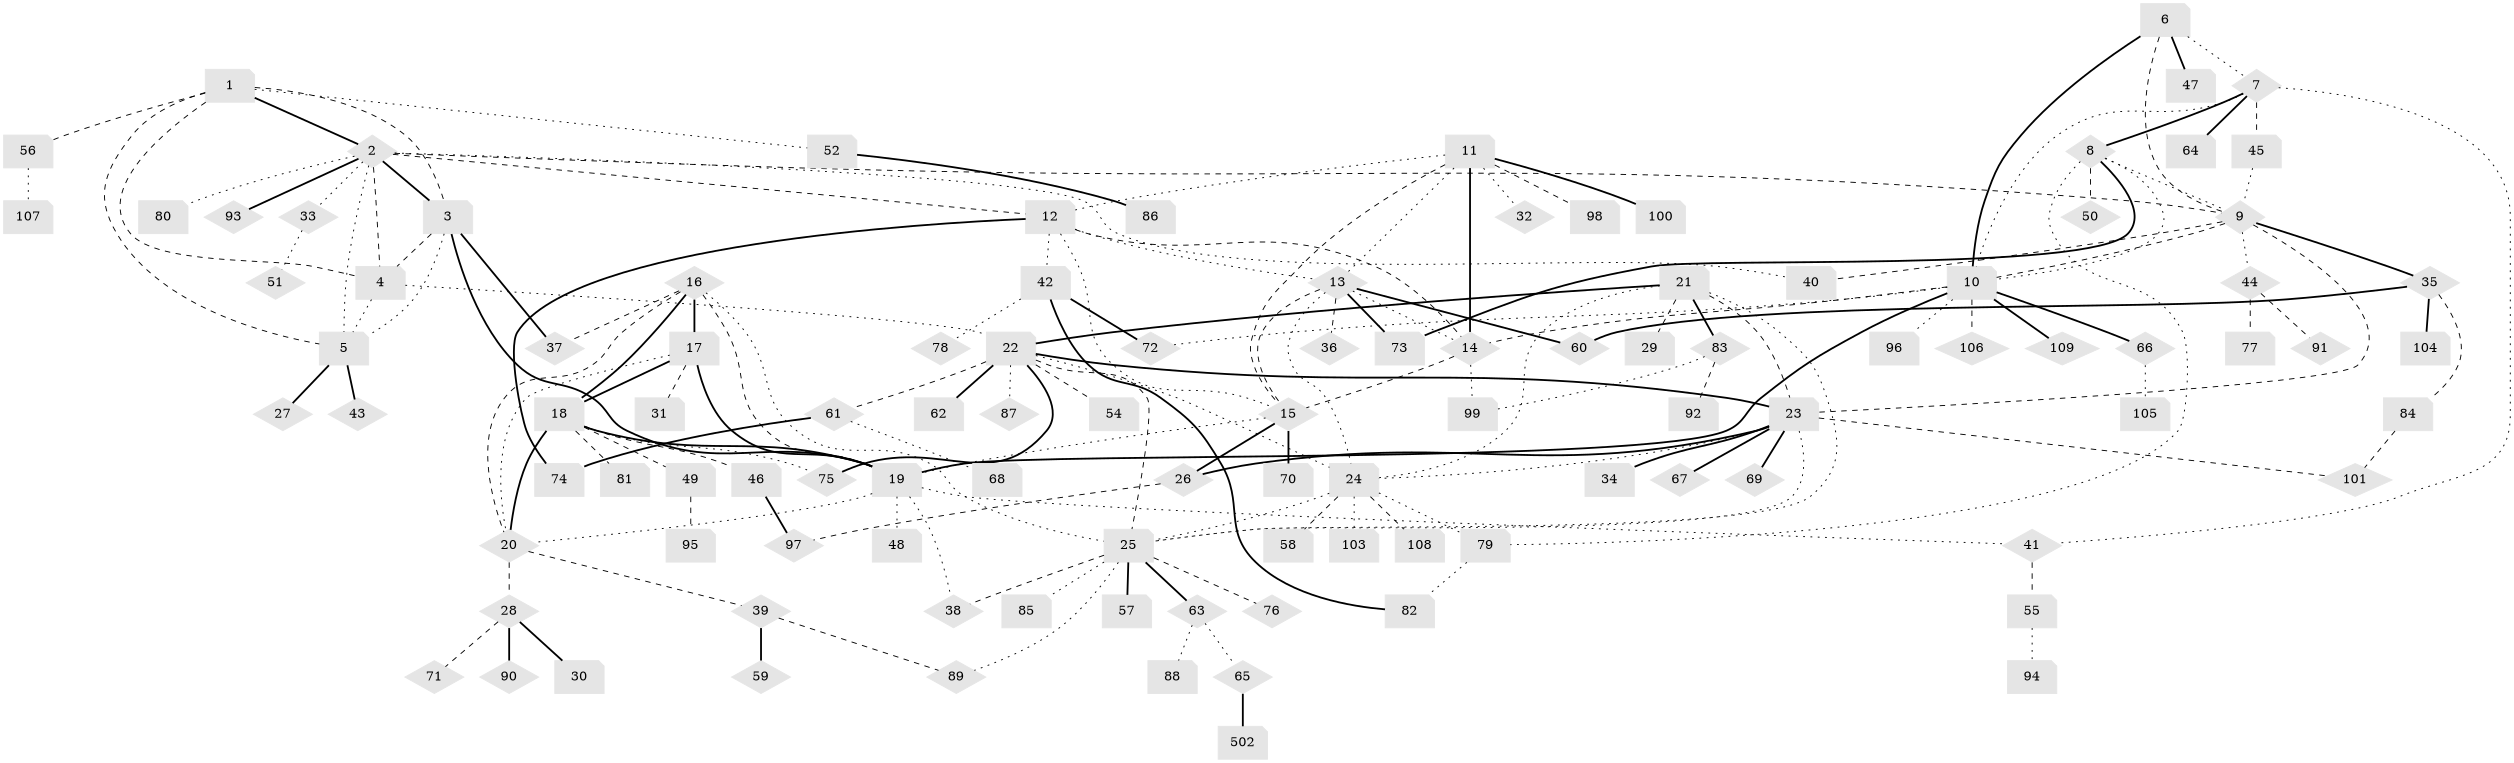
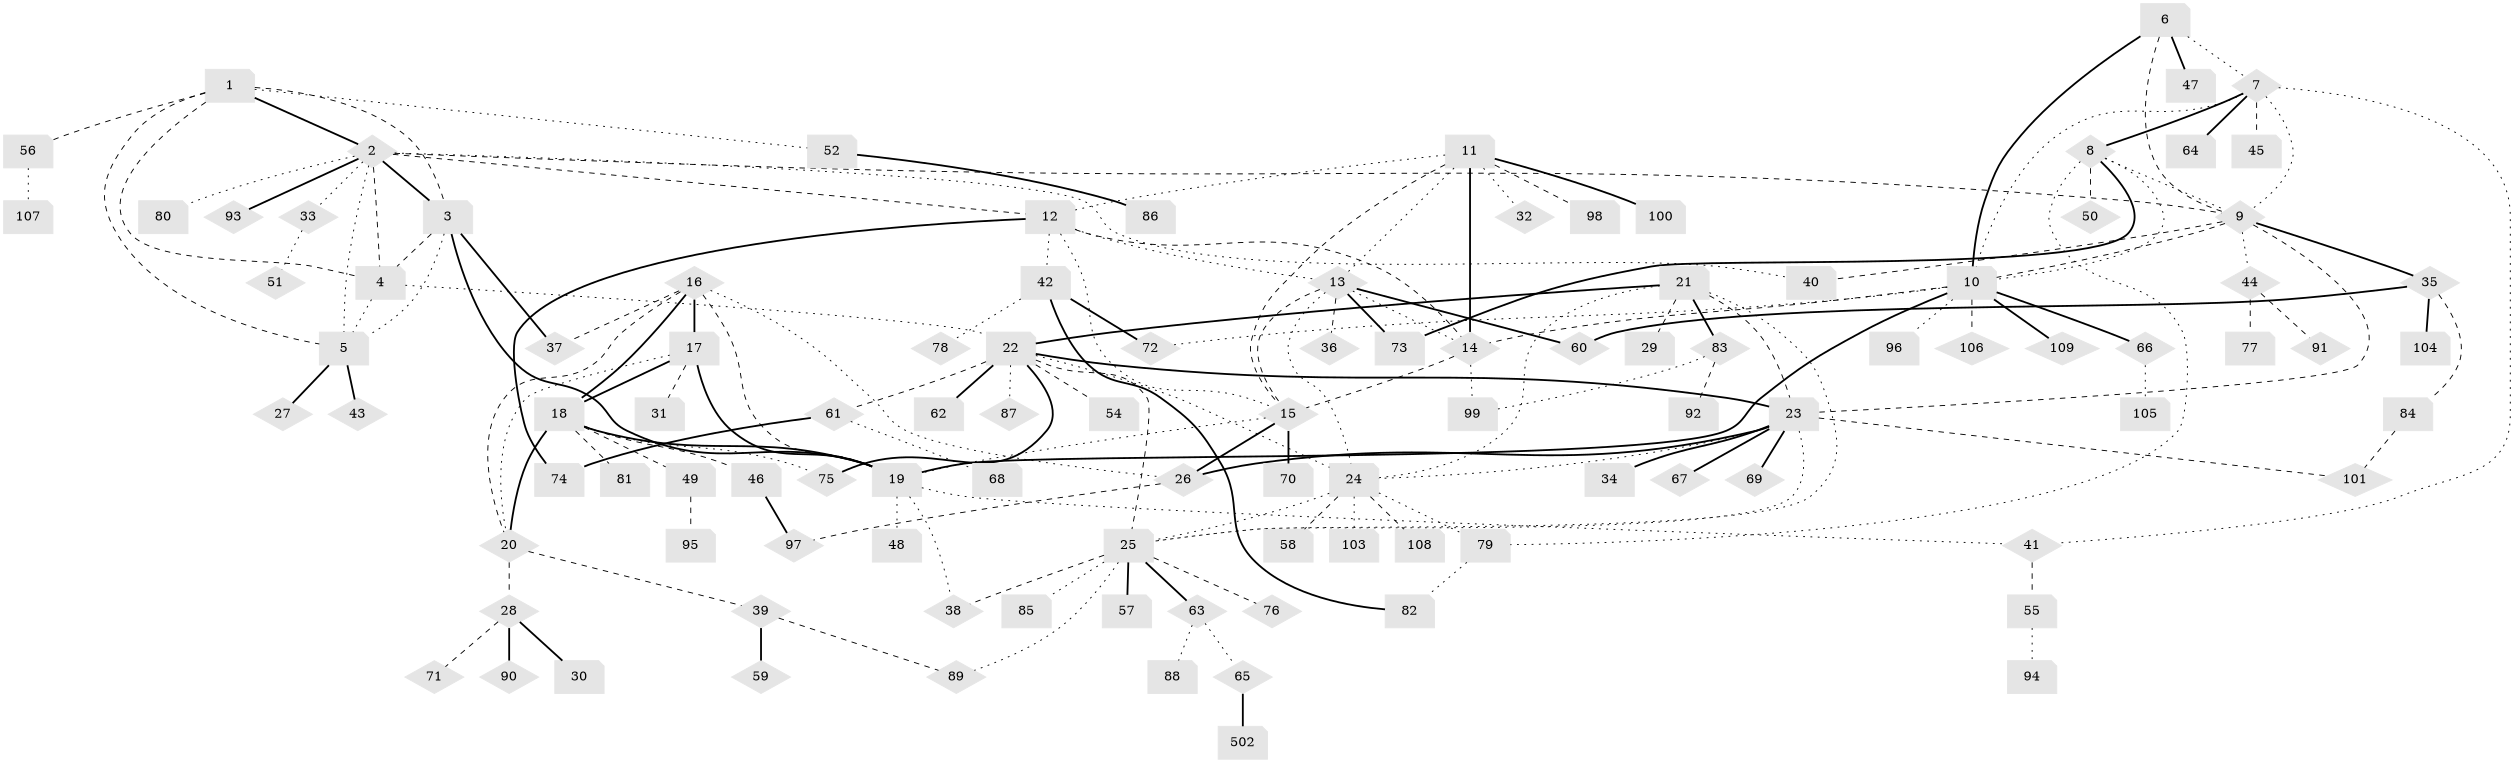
(2248, 185) -> (2293, 157)
(875, 450) -> (913, 433)
(704, 524) -> none
